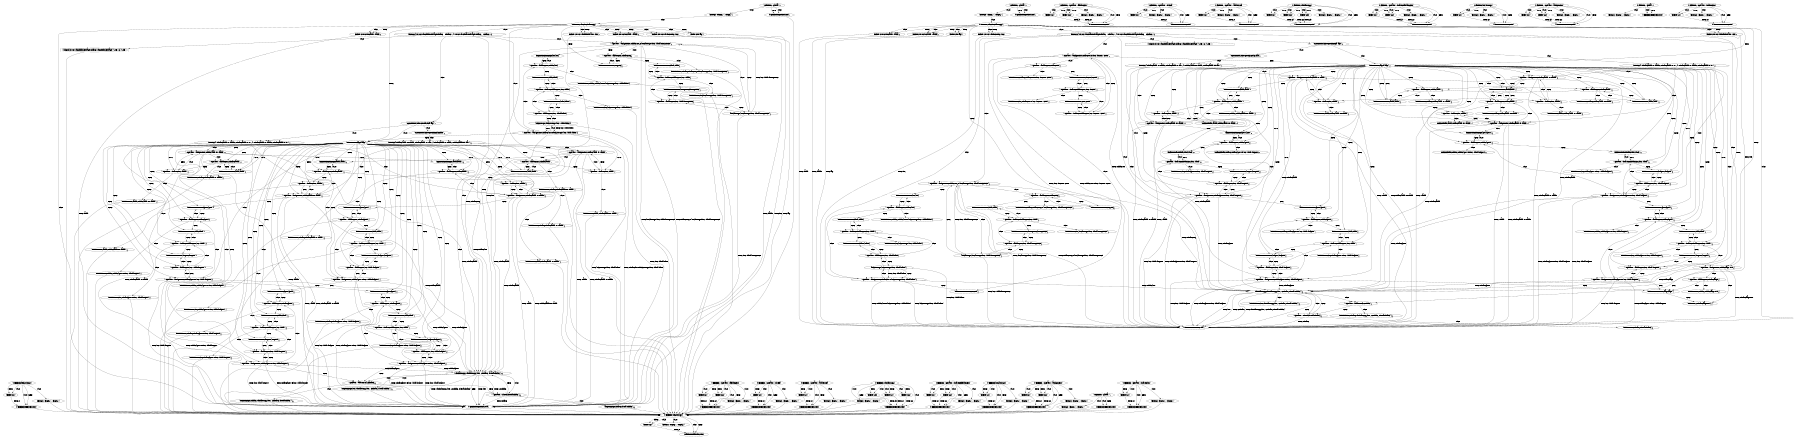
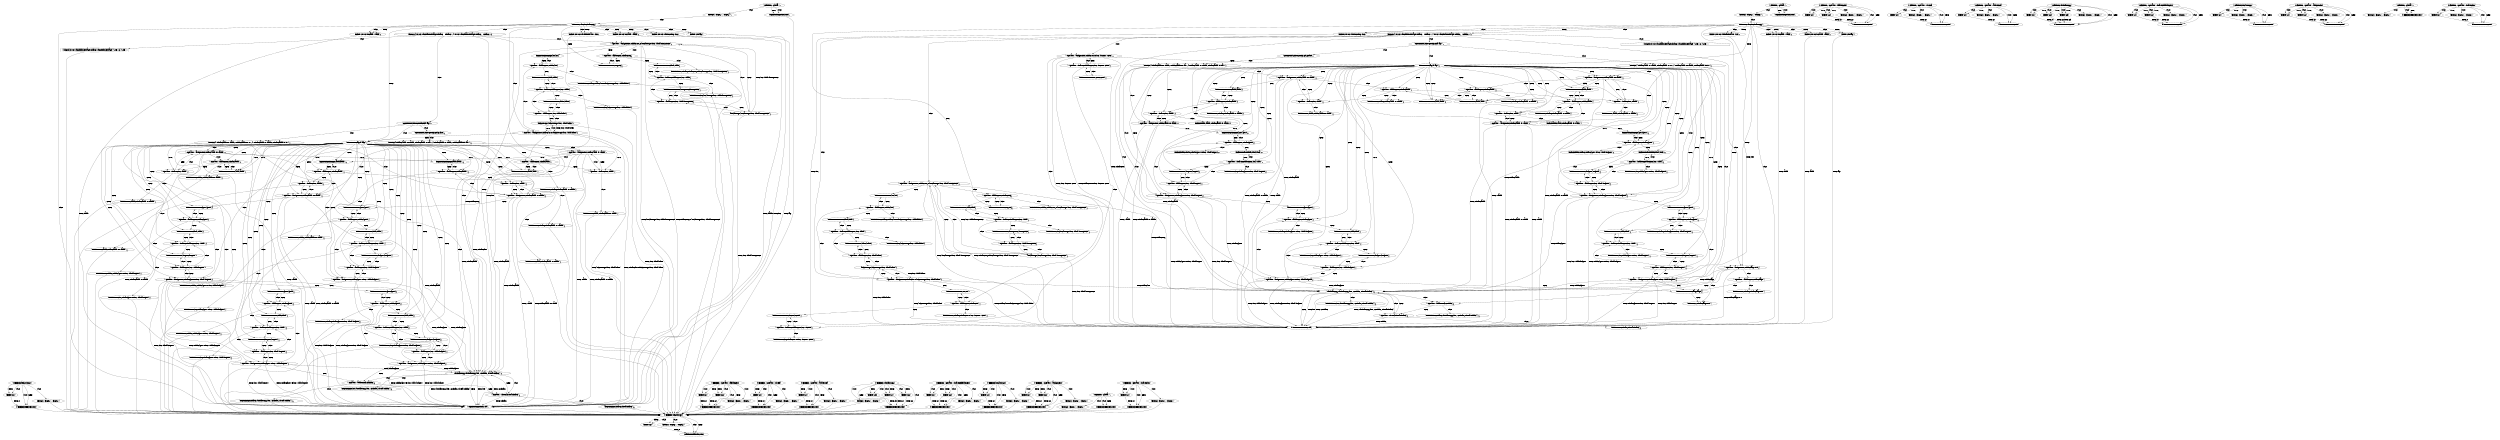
(1078, 95) -> none
none -> (958, 298)
